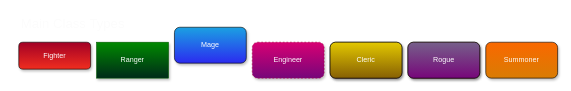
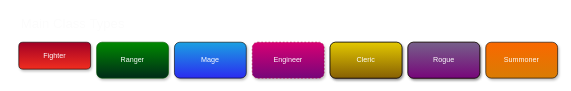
(210, 45) -> (210, 60)
(132, 60) -> (132, 60)
